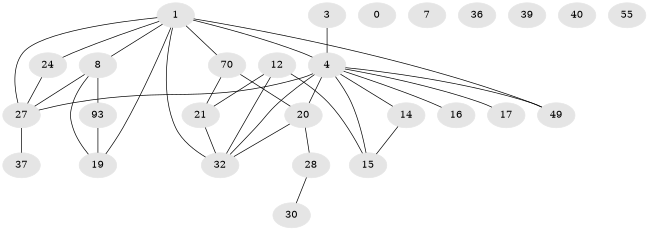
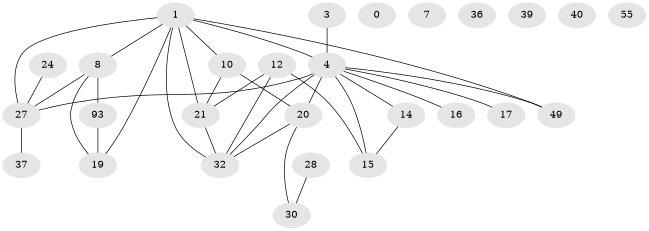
(110, 38) -> (188, 65)
(227, 65) -> (227, 65)
(307, 140) -> (285, 164)
